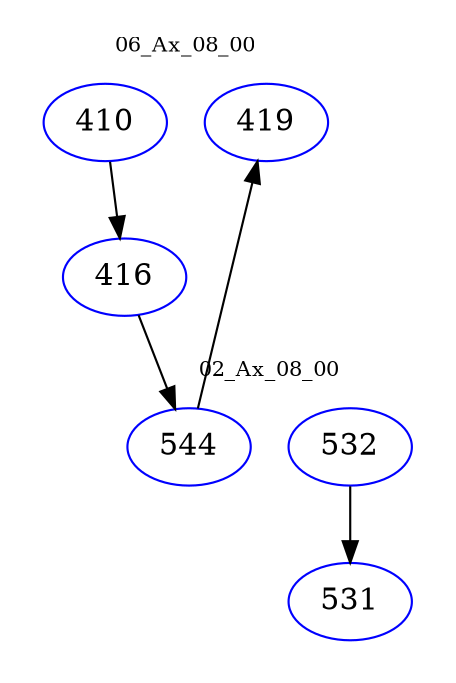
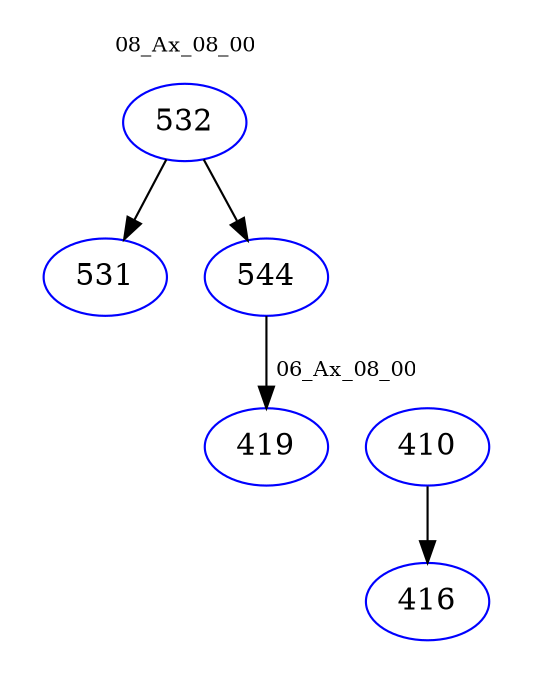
(158, 365) -> (220, 190)
(270, 371) -> (186, 46)
